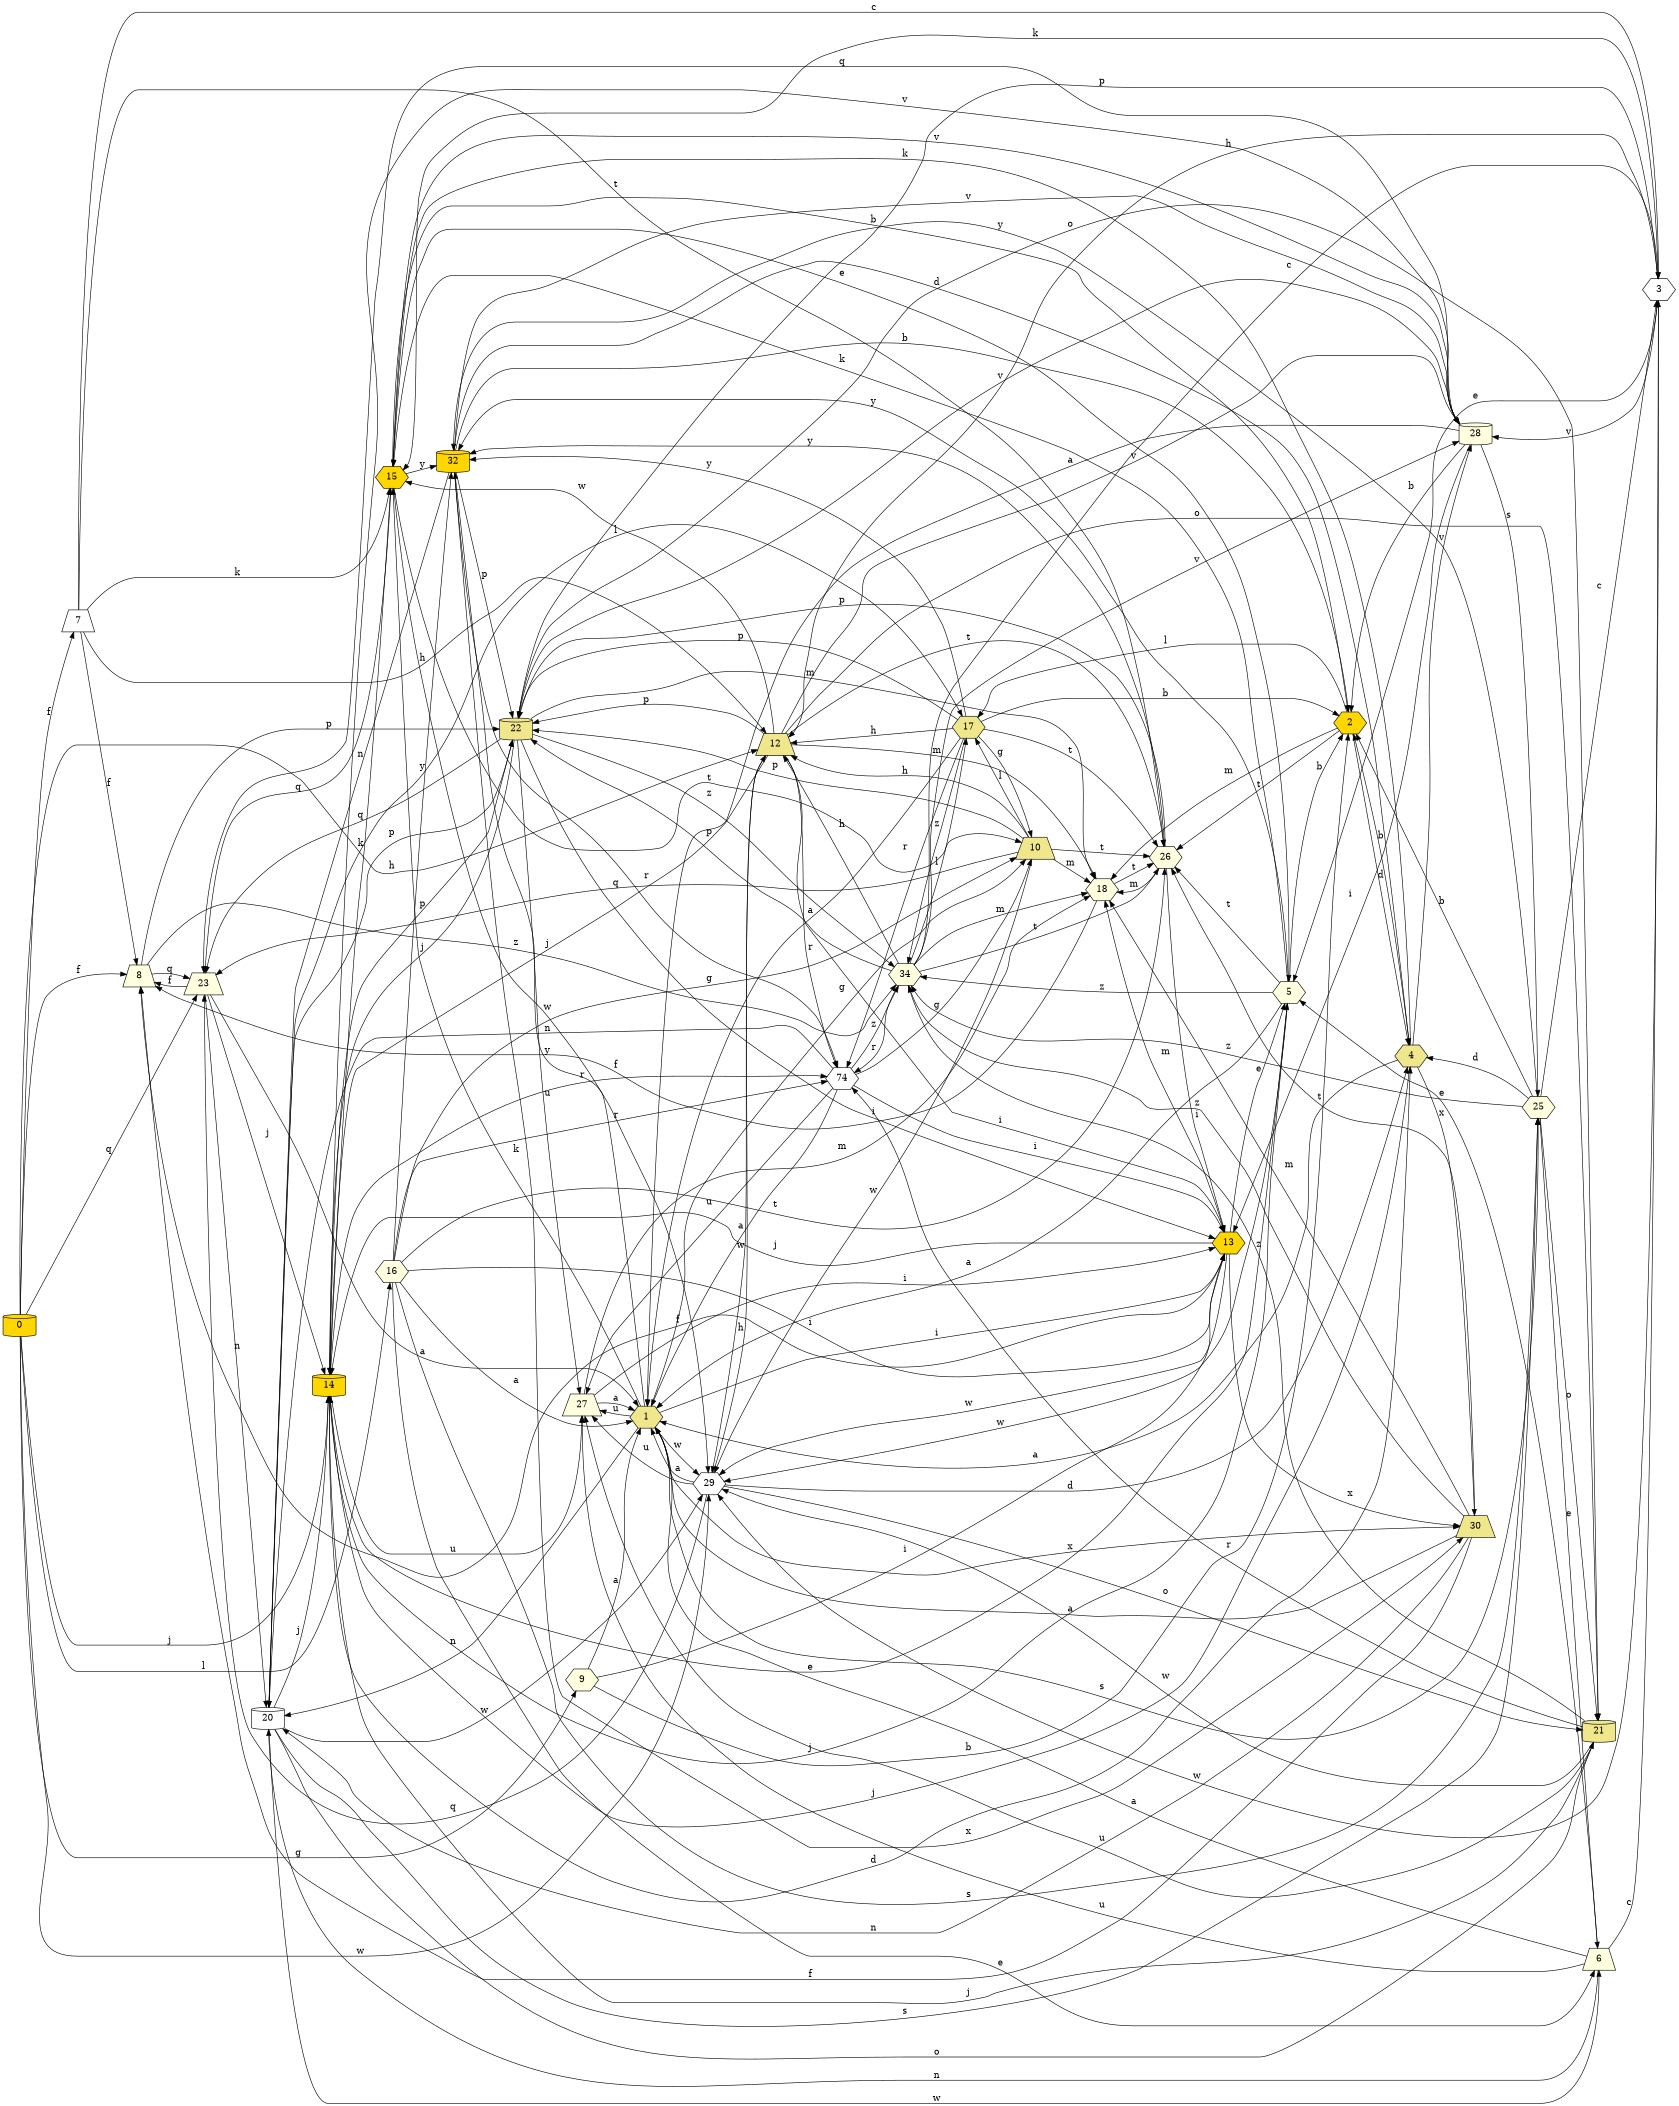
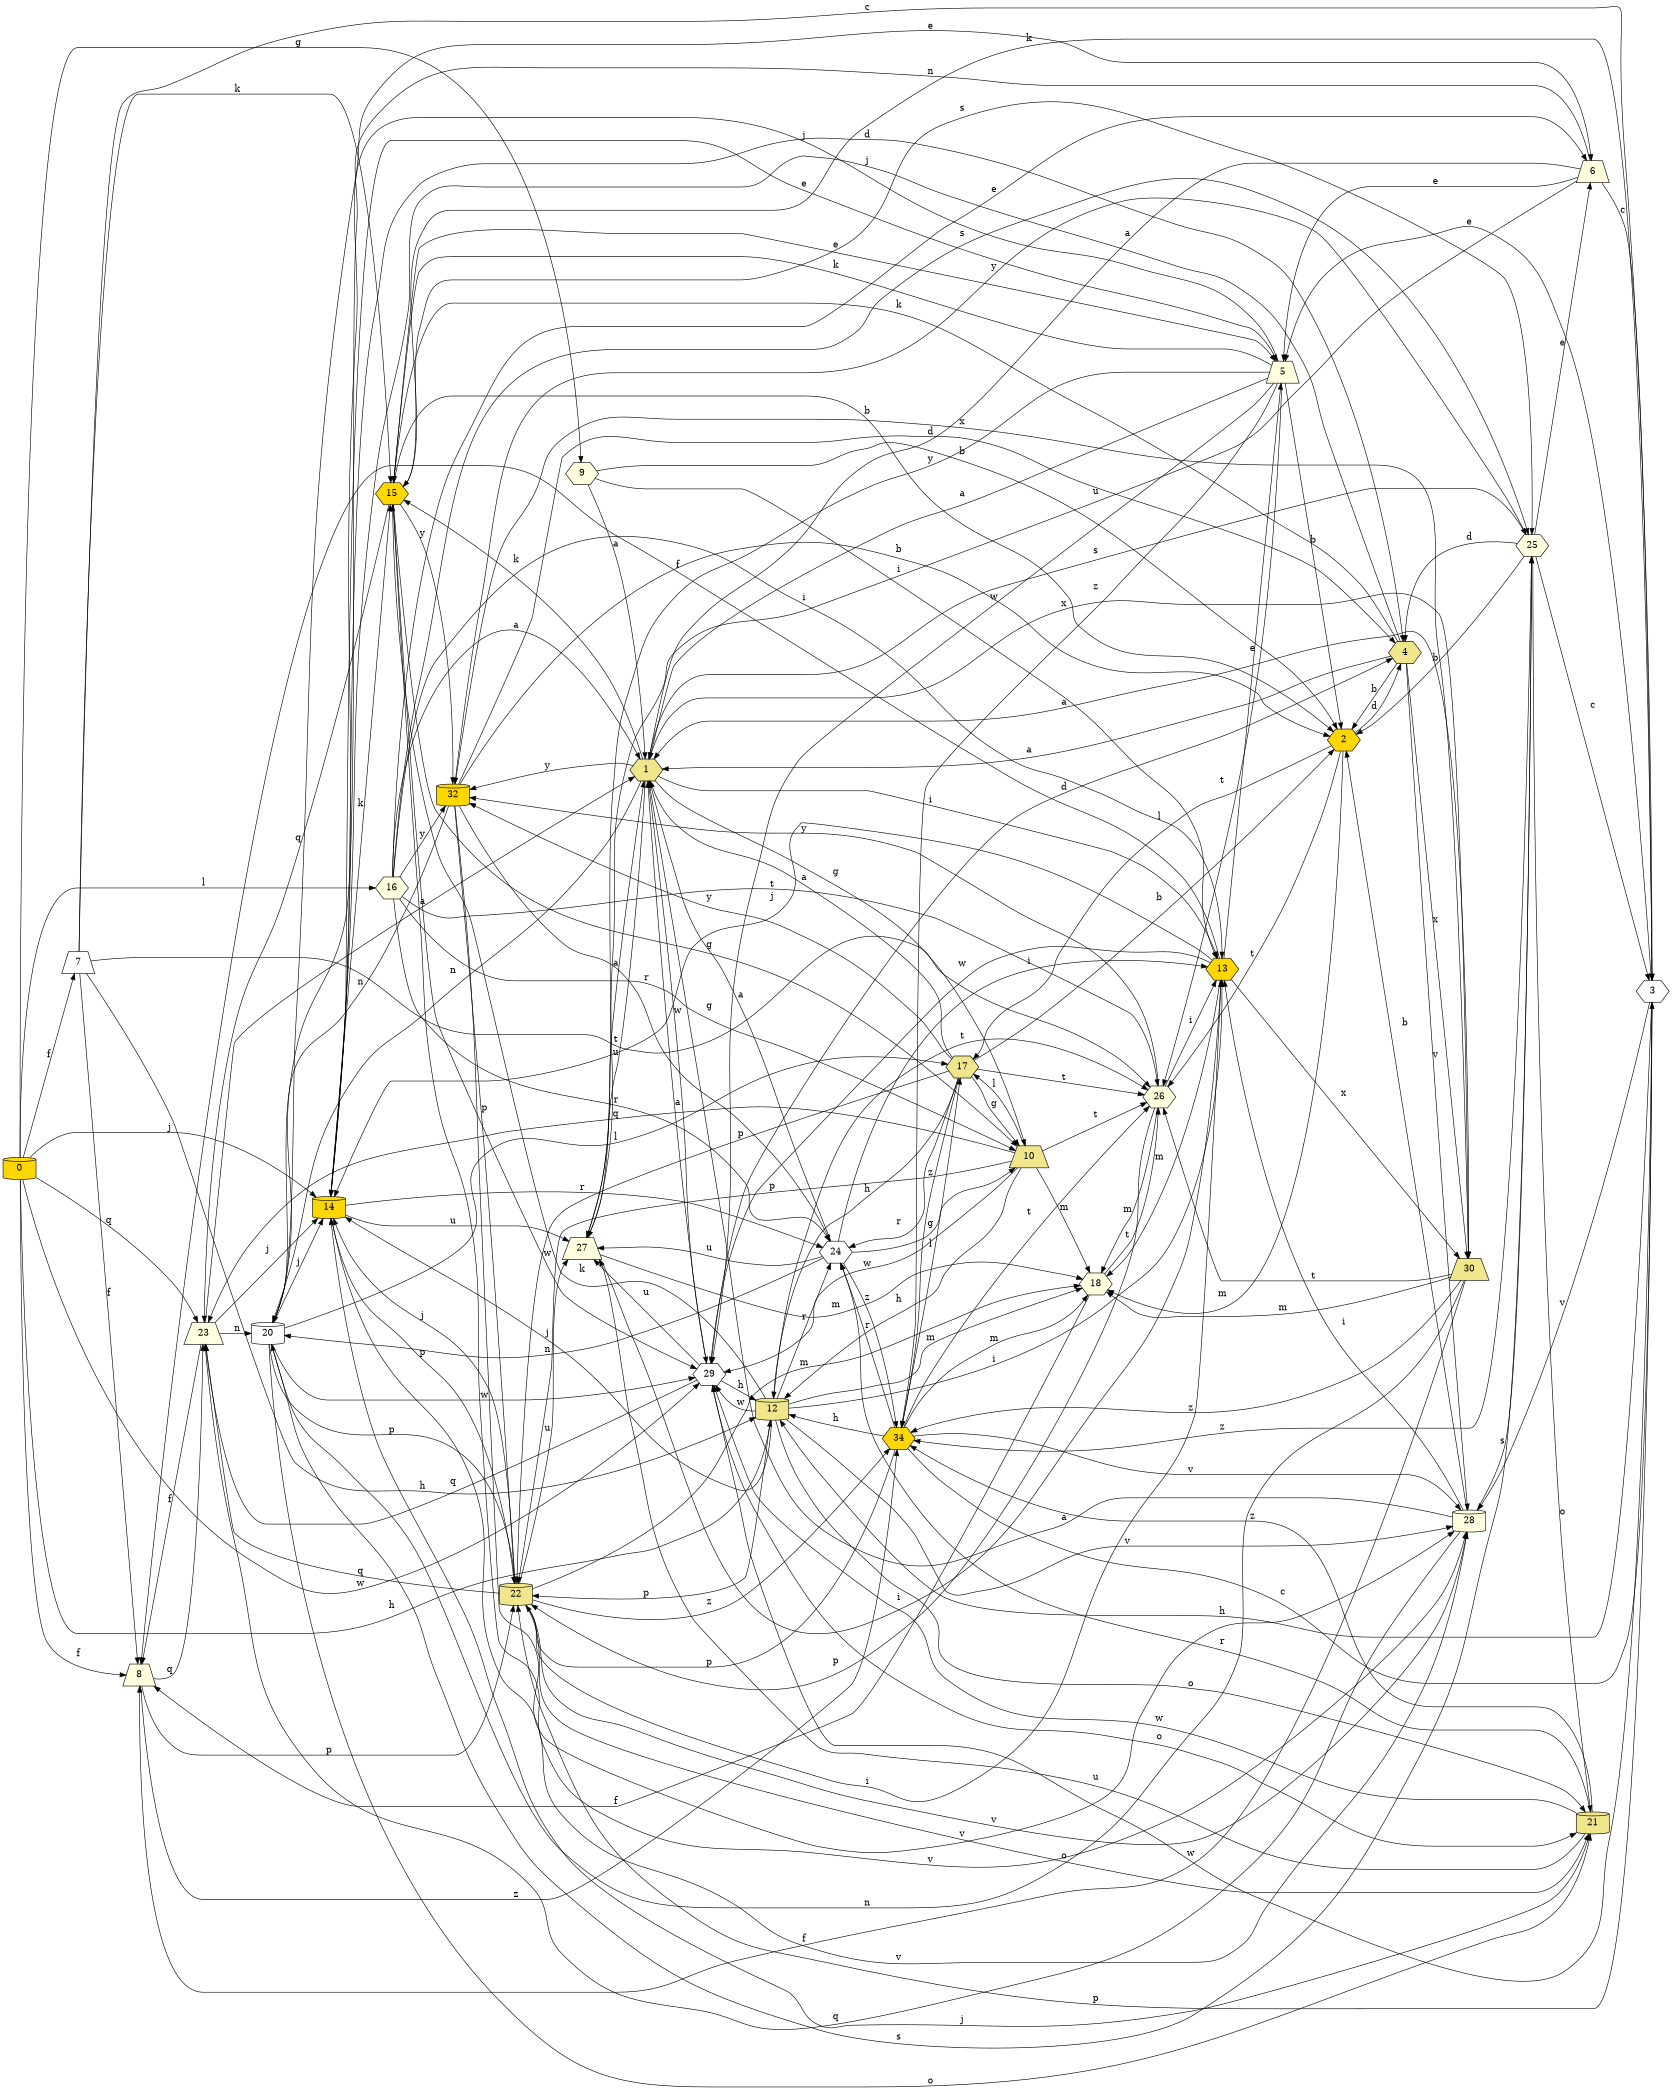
none -> (977, 114)
(1012, 483) -> (676, 596)
(582, 487) -> (582, 1270)
(775, 744) -> (772, 1409)
(709, 778) -> (709, 945)
(905, 975) -> (899, 1439)
(1289, 992) -> (1283, 372)
(842, 1079) -> (836, 1252)
(937, 2099) -> (931, 27)
